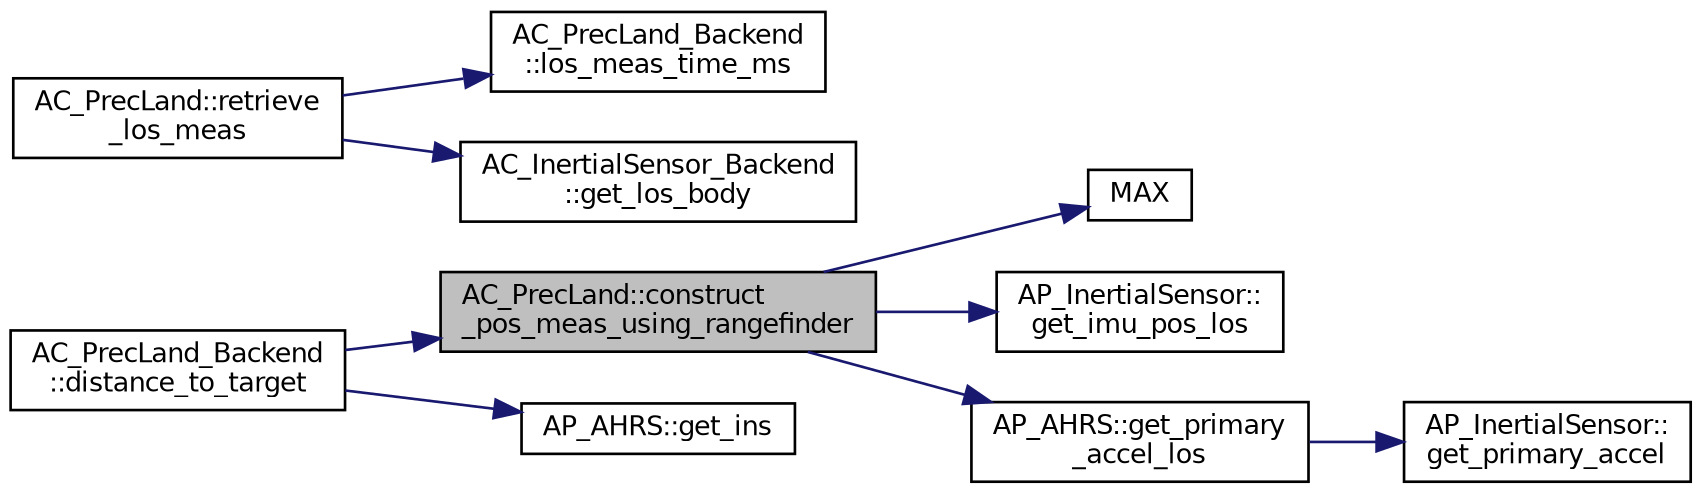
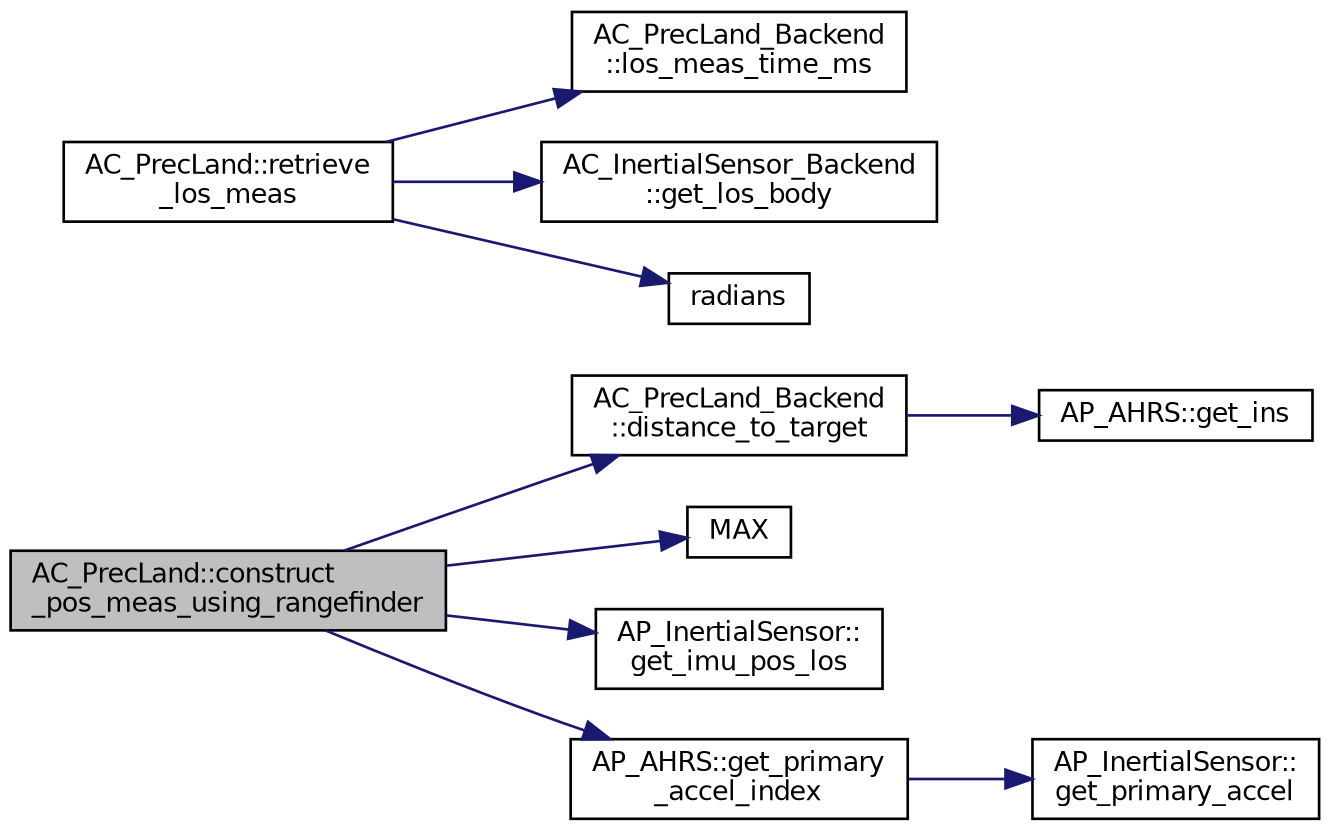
none -> (739, 299)
(379, 346) -> (469, 507)
(1140, 442) -> (739, 779)
